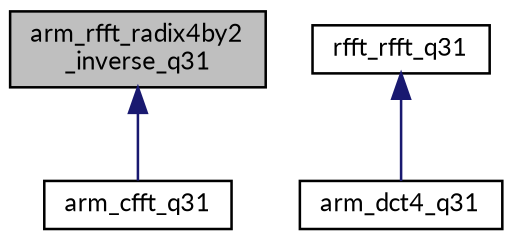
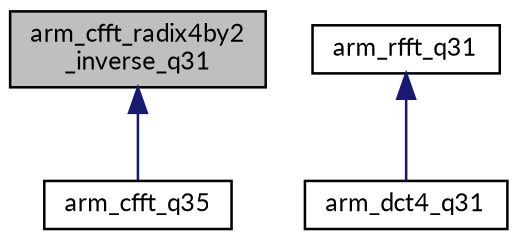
(138, 49) -> (138, 49)
(401, 49) -> (406, 49)
(138, 205) -> (138, 205)
